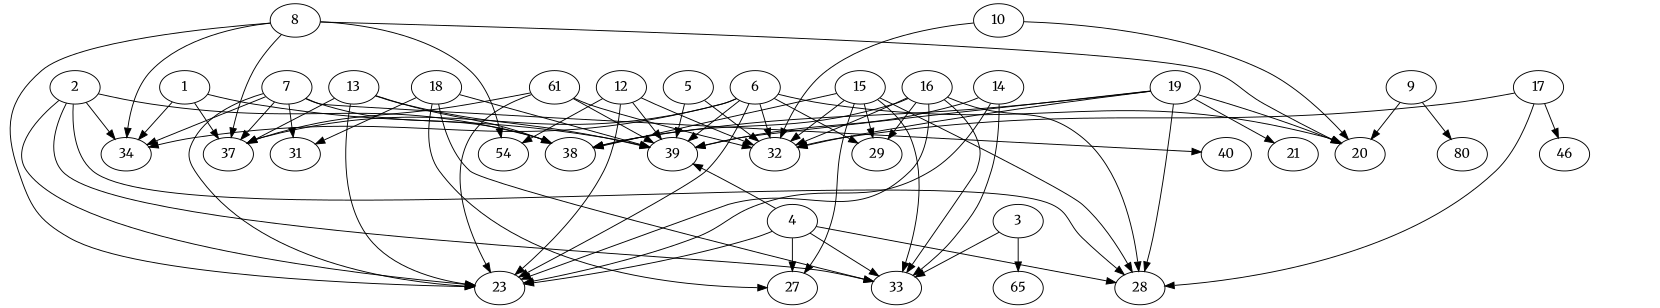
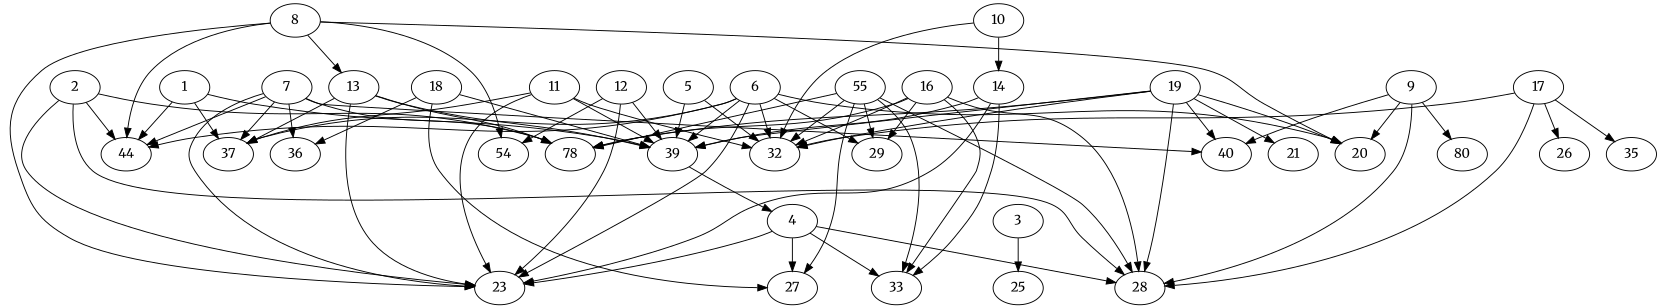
(1195, 46) -> (999, 55)
(250, 77) -> (321, 50)
(555, 87) -> (555, 87)
(860, 87) -> (860, 87)
none -> (1348, 107)
(690, 119) -> none
none -> (1203, 124)
(126, 154) -> (126, 154)
(295, 154) -> (295, 154)
(570, 154) -> (570, 154)
(1565, 154) -> (1565, 154)
none -> (1631, 154)
(735, 186) -> (724, 187)
(742, 202) -> none
(618, 216) -> none
none -> (1324, 228)
(424, 239) -> none
(969, 248) -> none
(1018, 288) -> (1018, 288)
